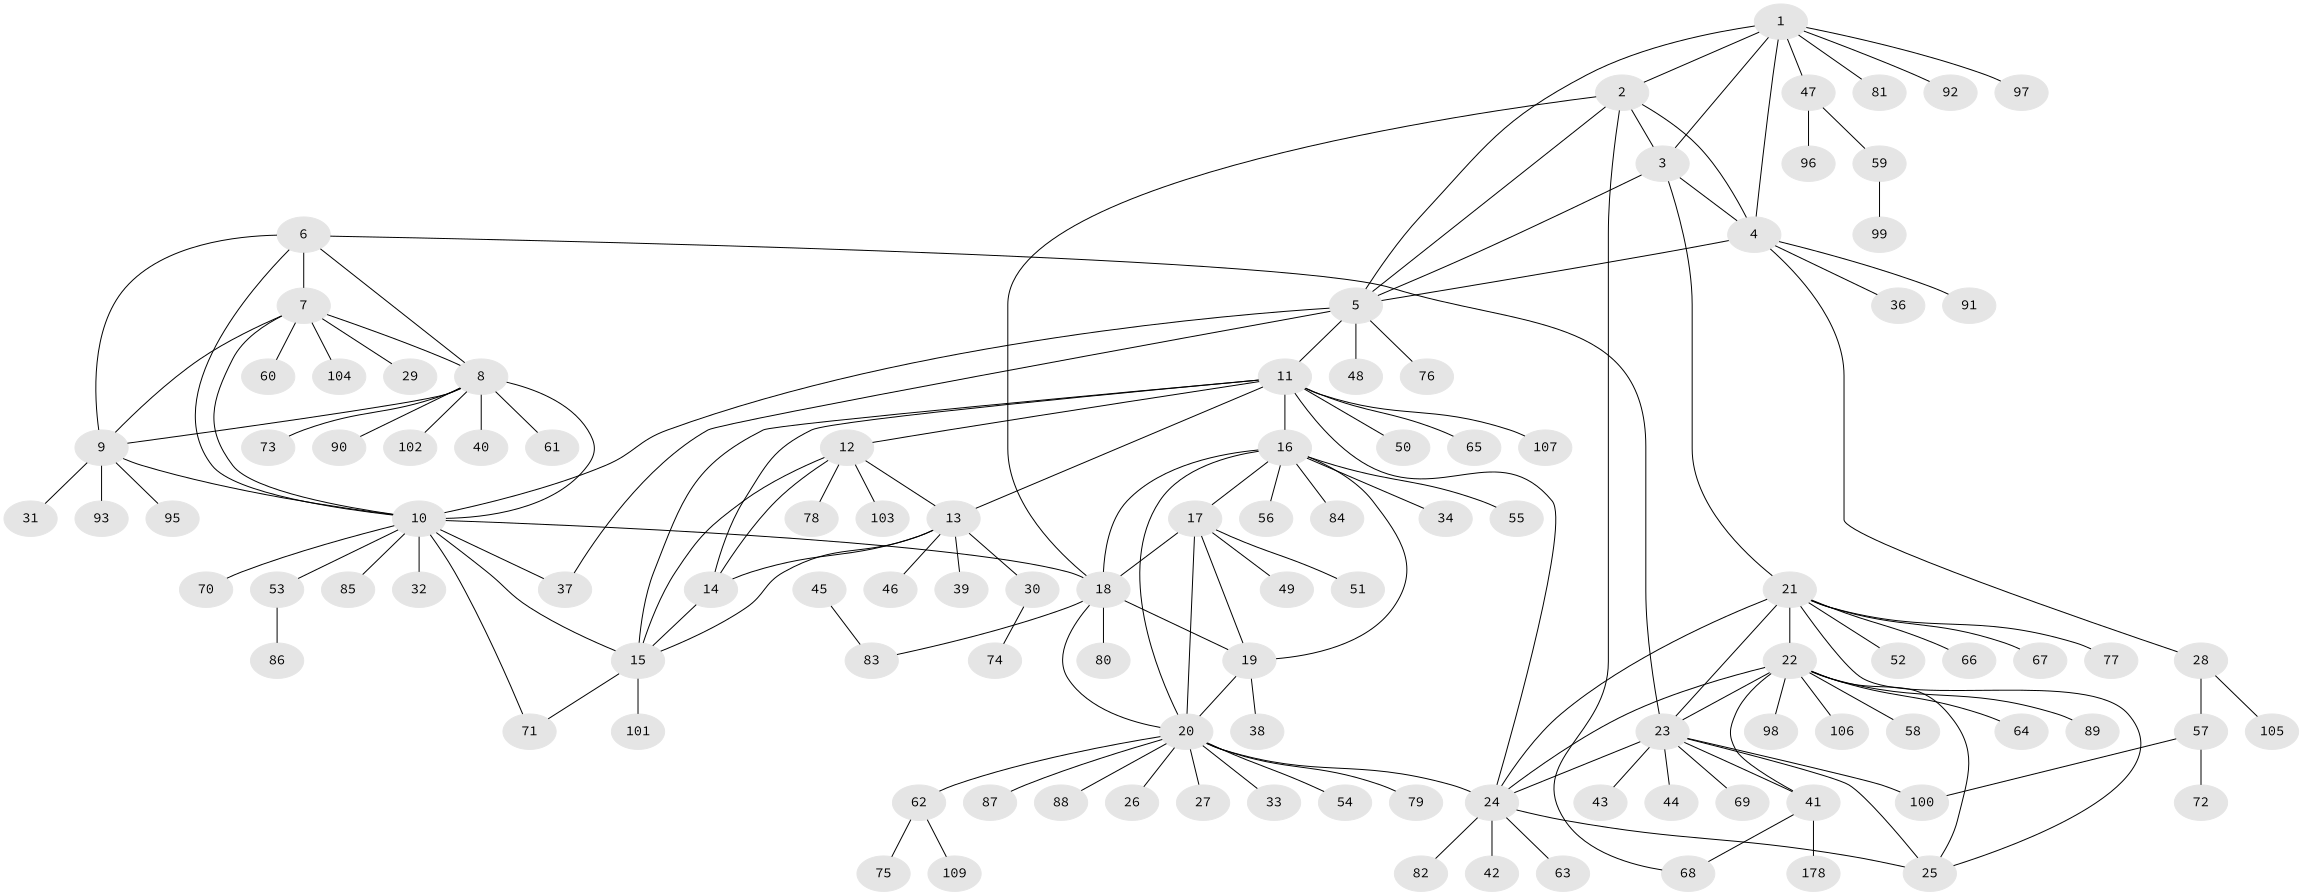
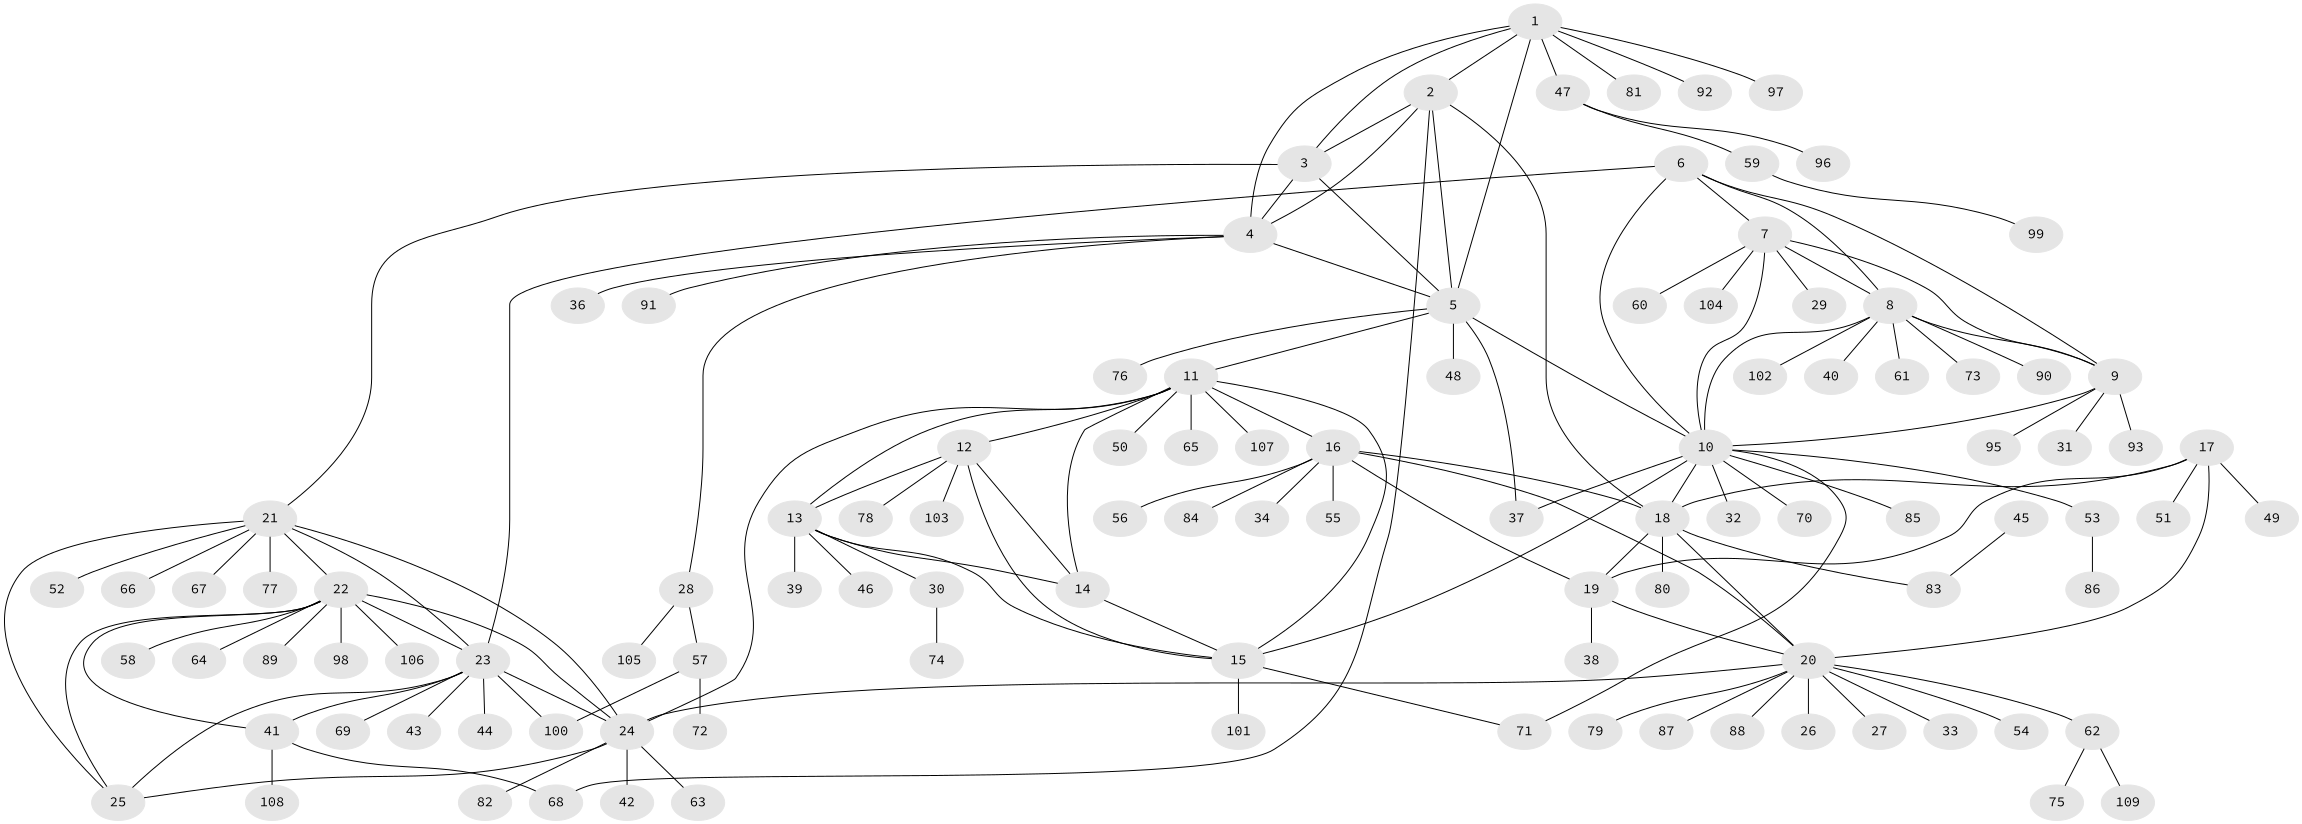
(1240, 483) -> none
(1813, 874) -> (272, 803)
